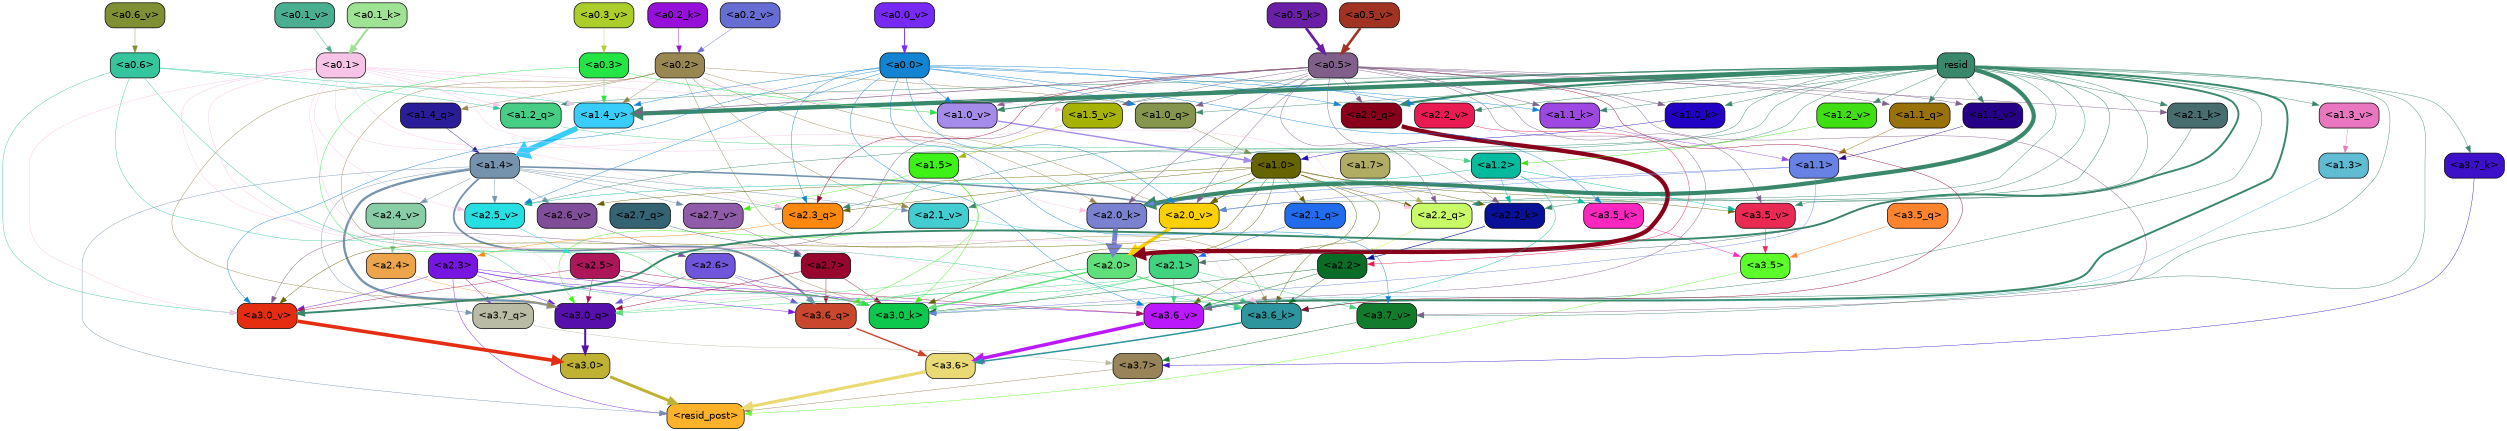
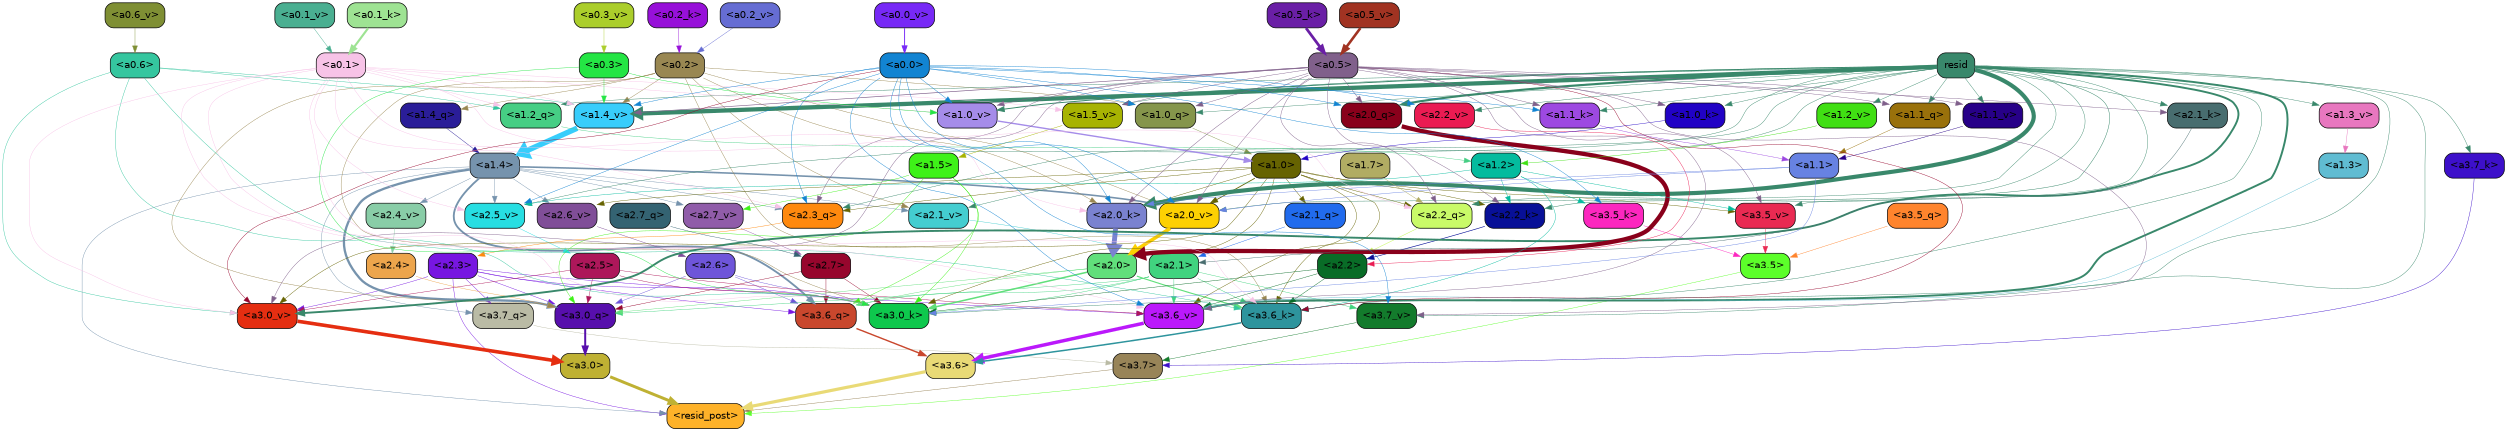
(1004, 128) -> (1004, 128)
(521, 143) -> (521, 143)
none -> (989, 146)
